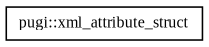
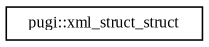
(104, 24) -> (104, 24)
